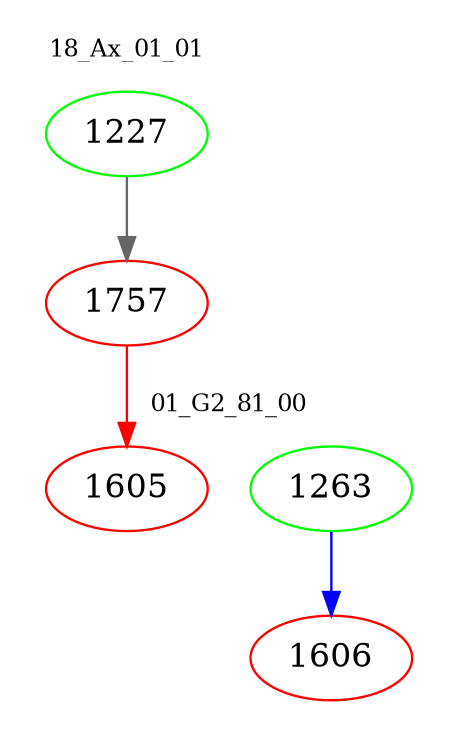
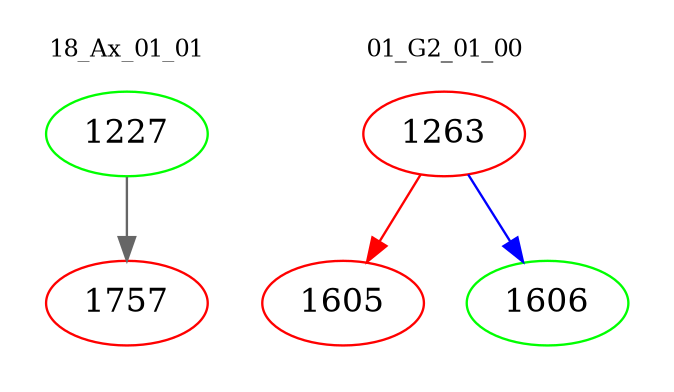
(127, 397) -> (400, 208)
(229, 405) -> (445, 51)
(331, 489) -> (444, 134)
(331, 658) -> (548, 303)
